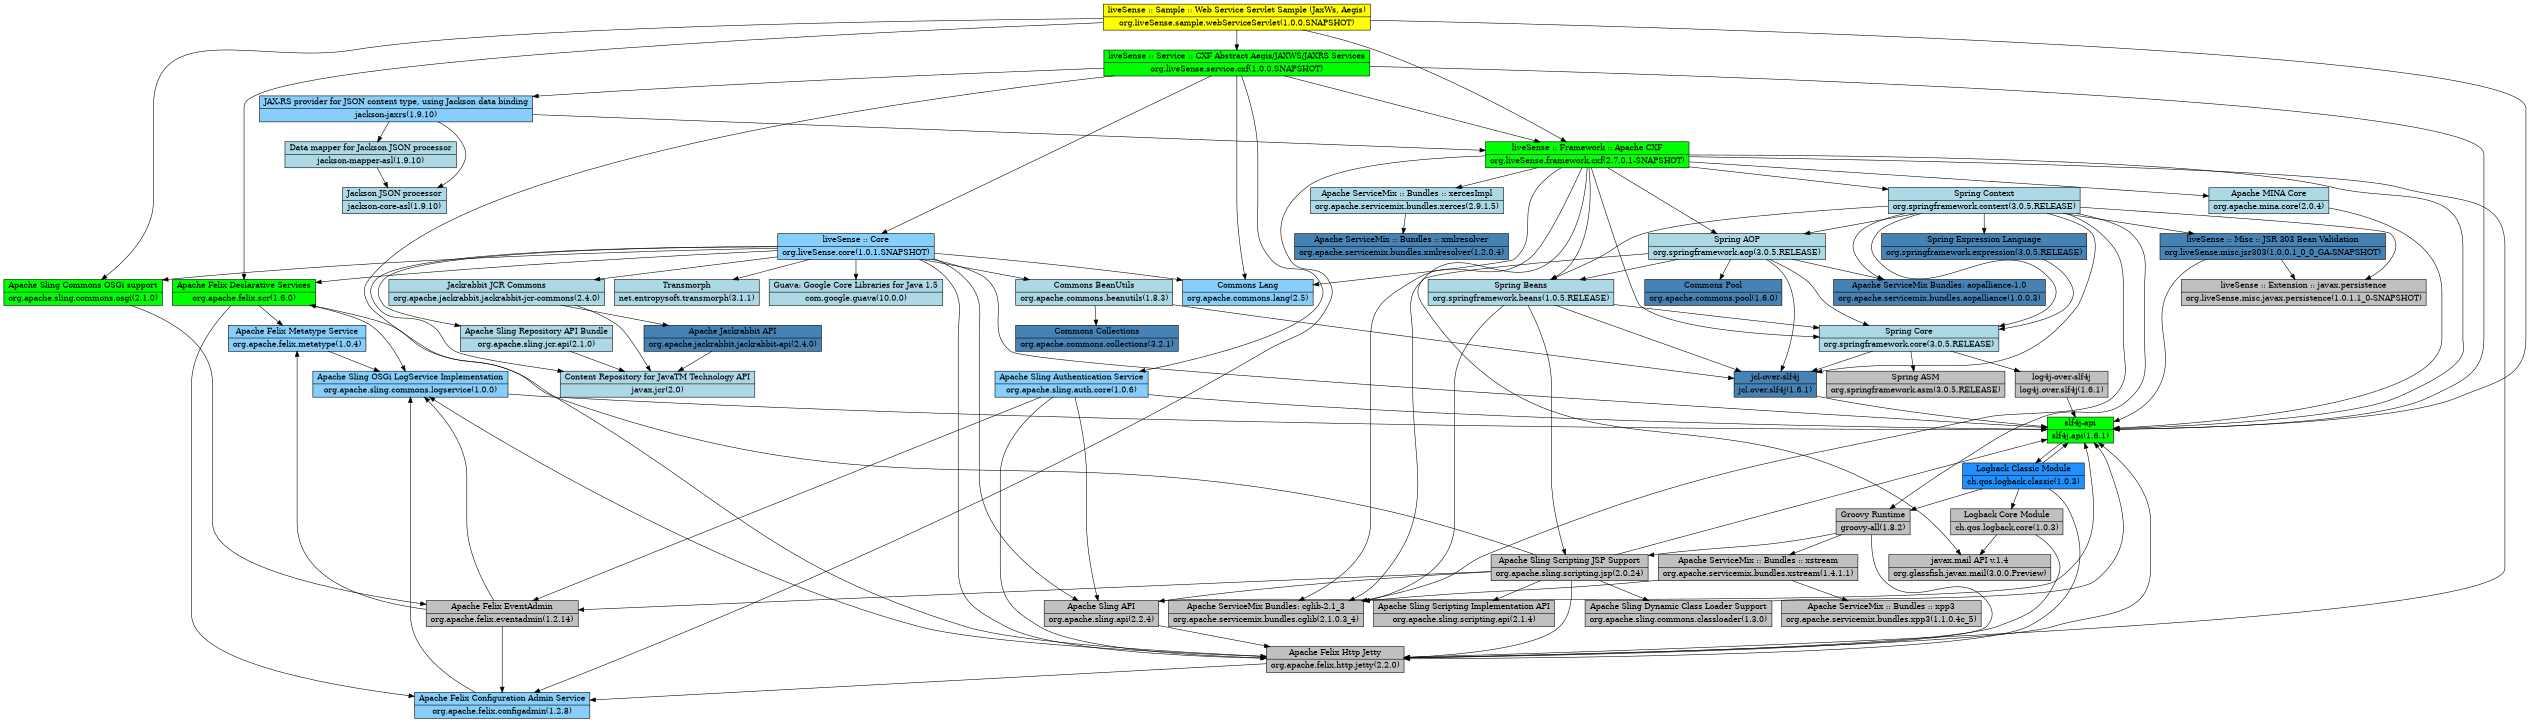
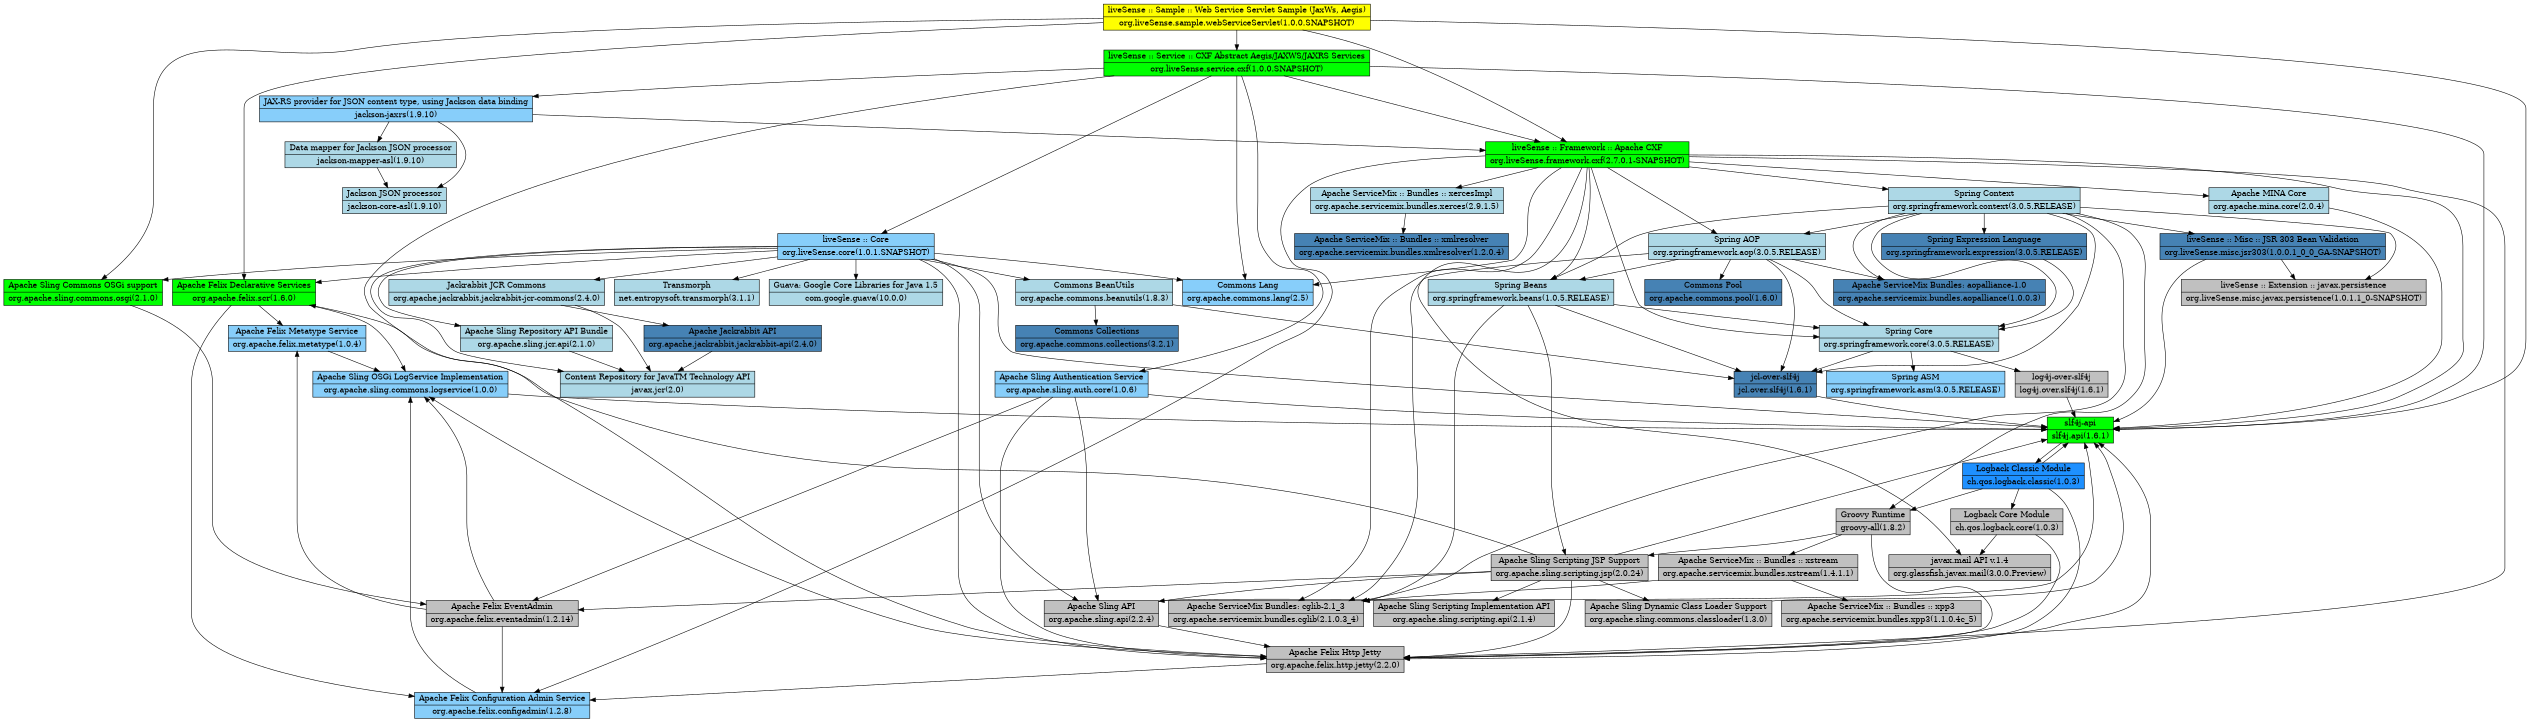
(1916, 384) -> (1916, 384)
